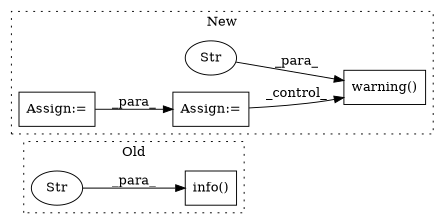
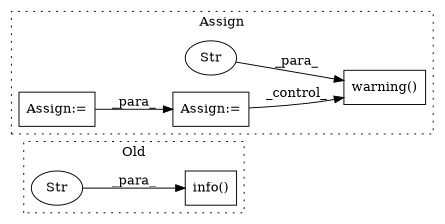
(222, 22) -> (222, 22)
